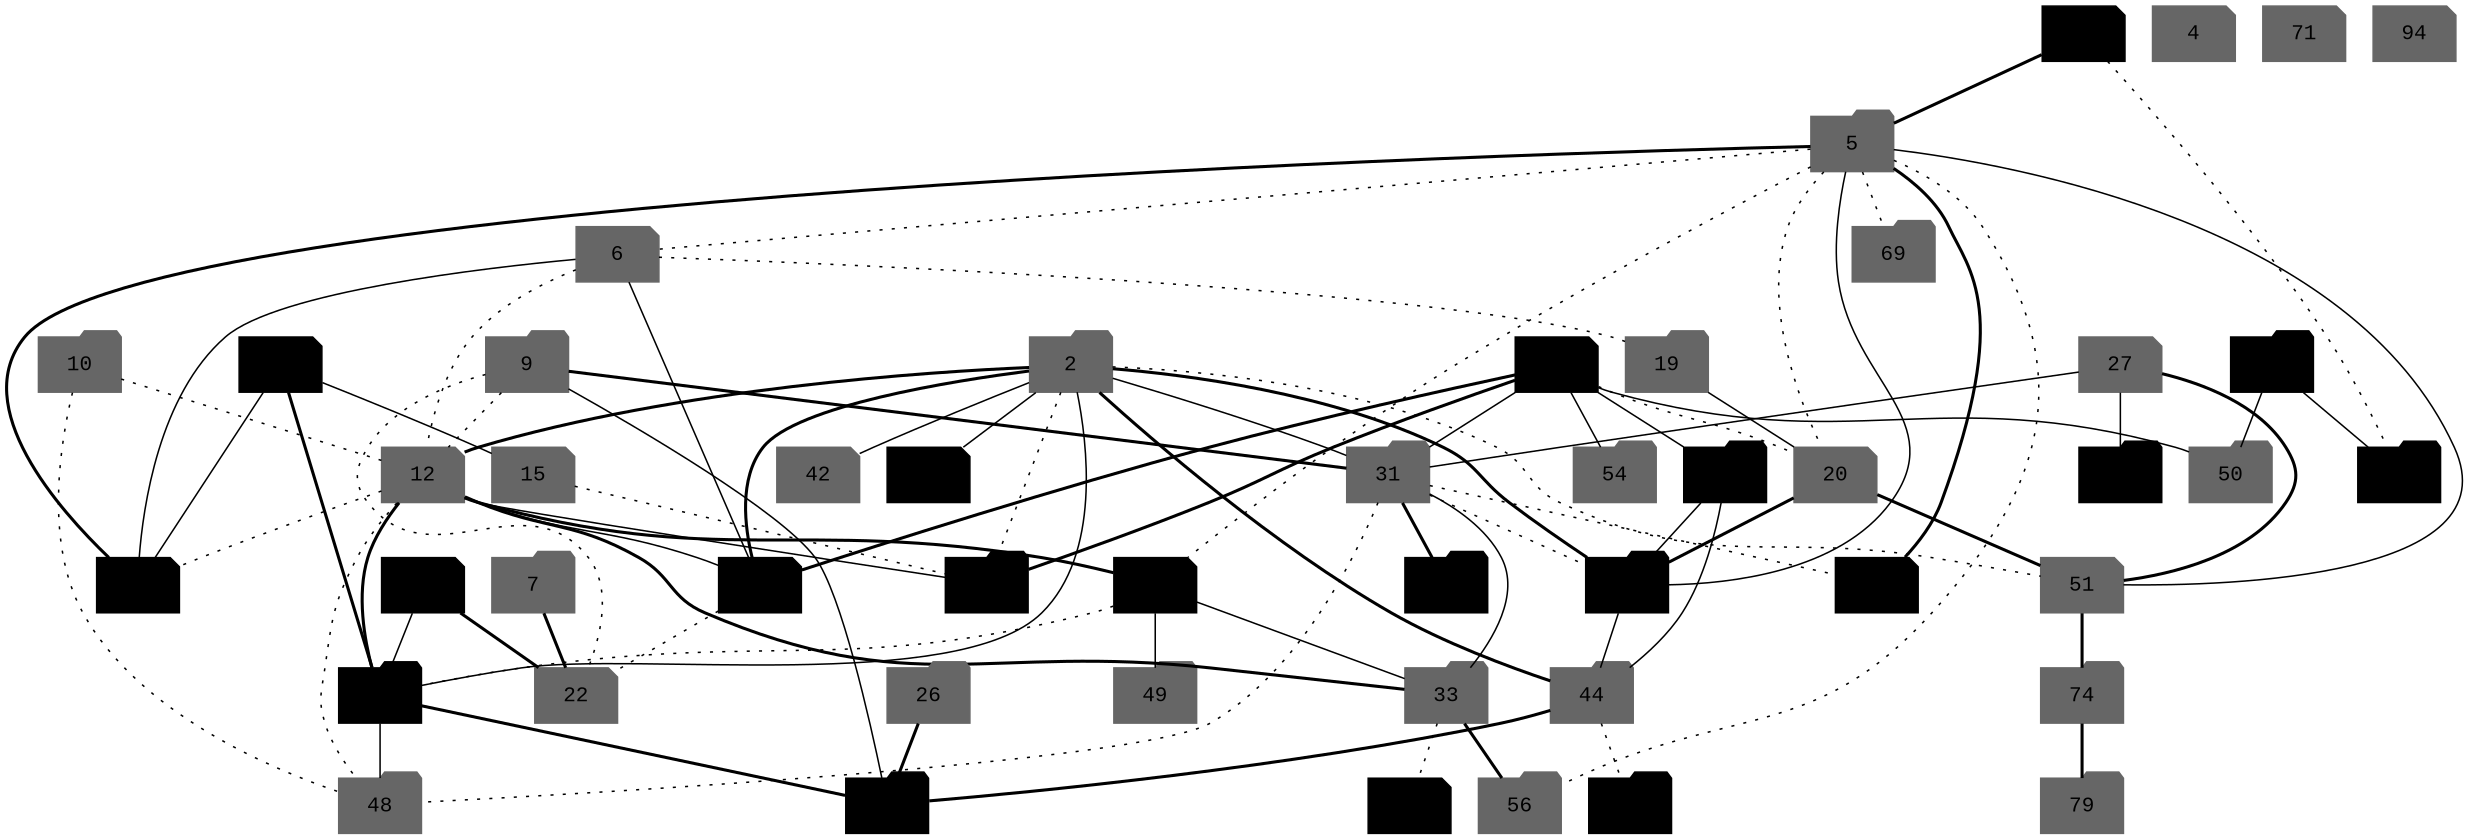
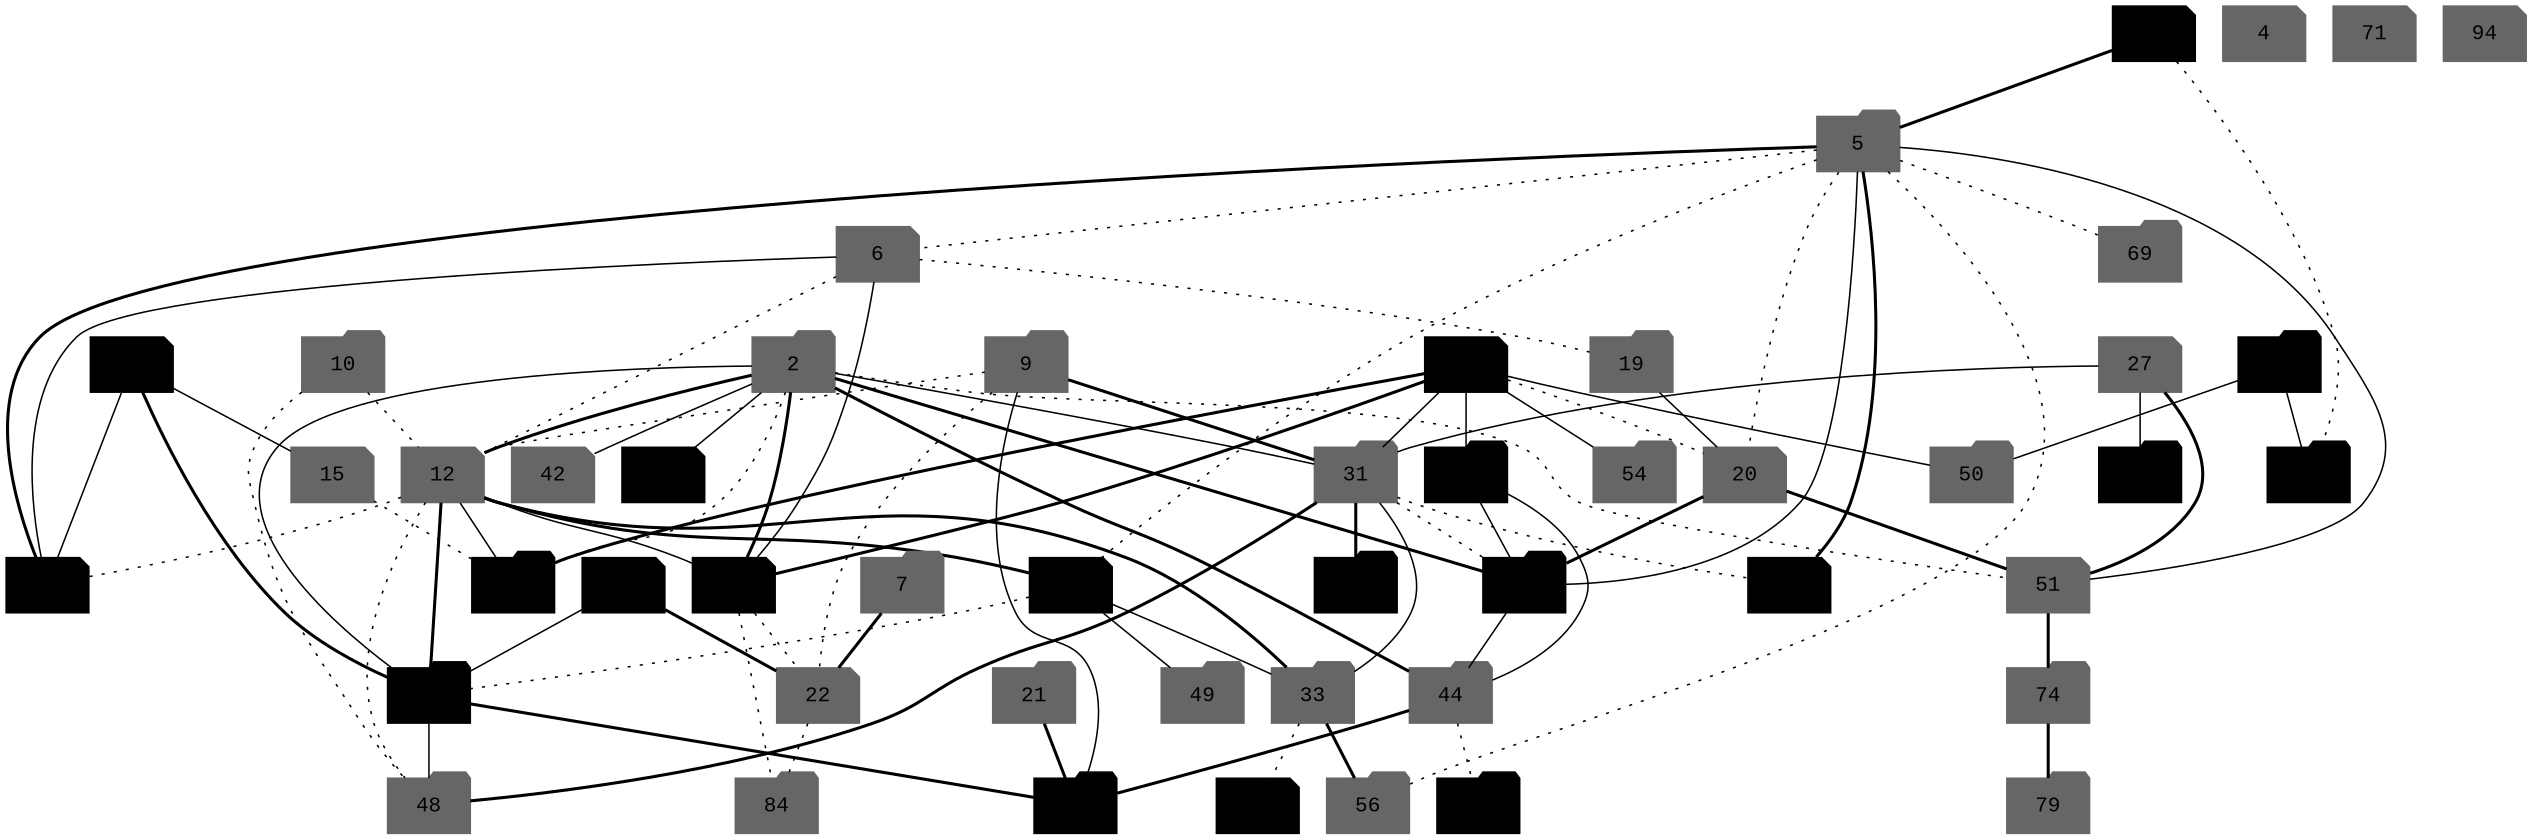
(929, 696) -> (1034, 696)
(958, 765) -> (912, 706)
none -> (777, 806)
